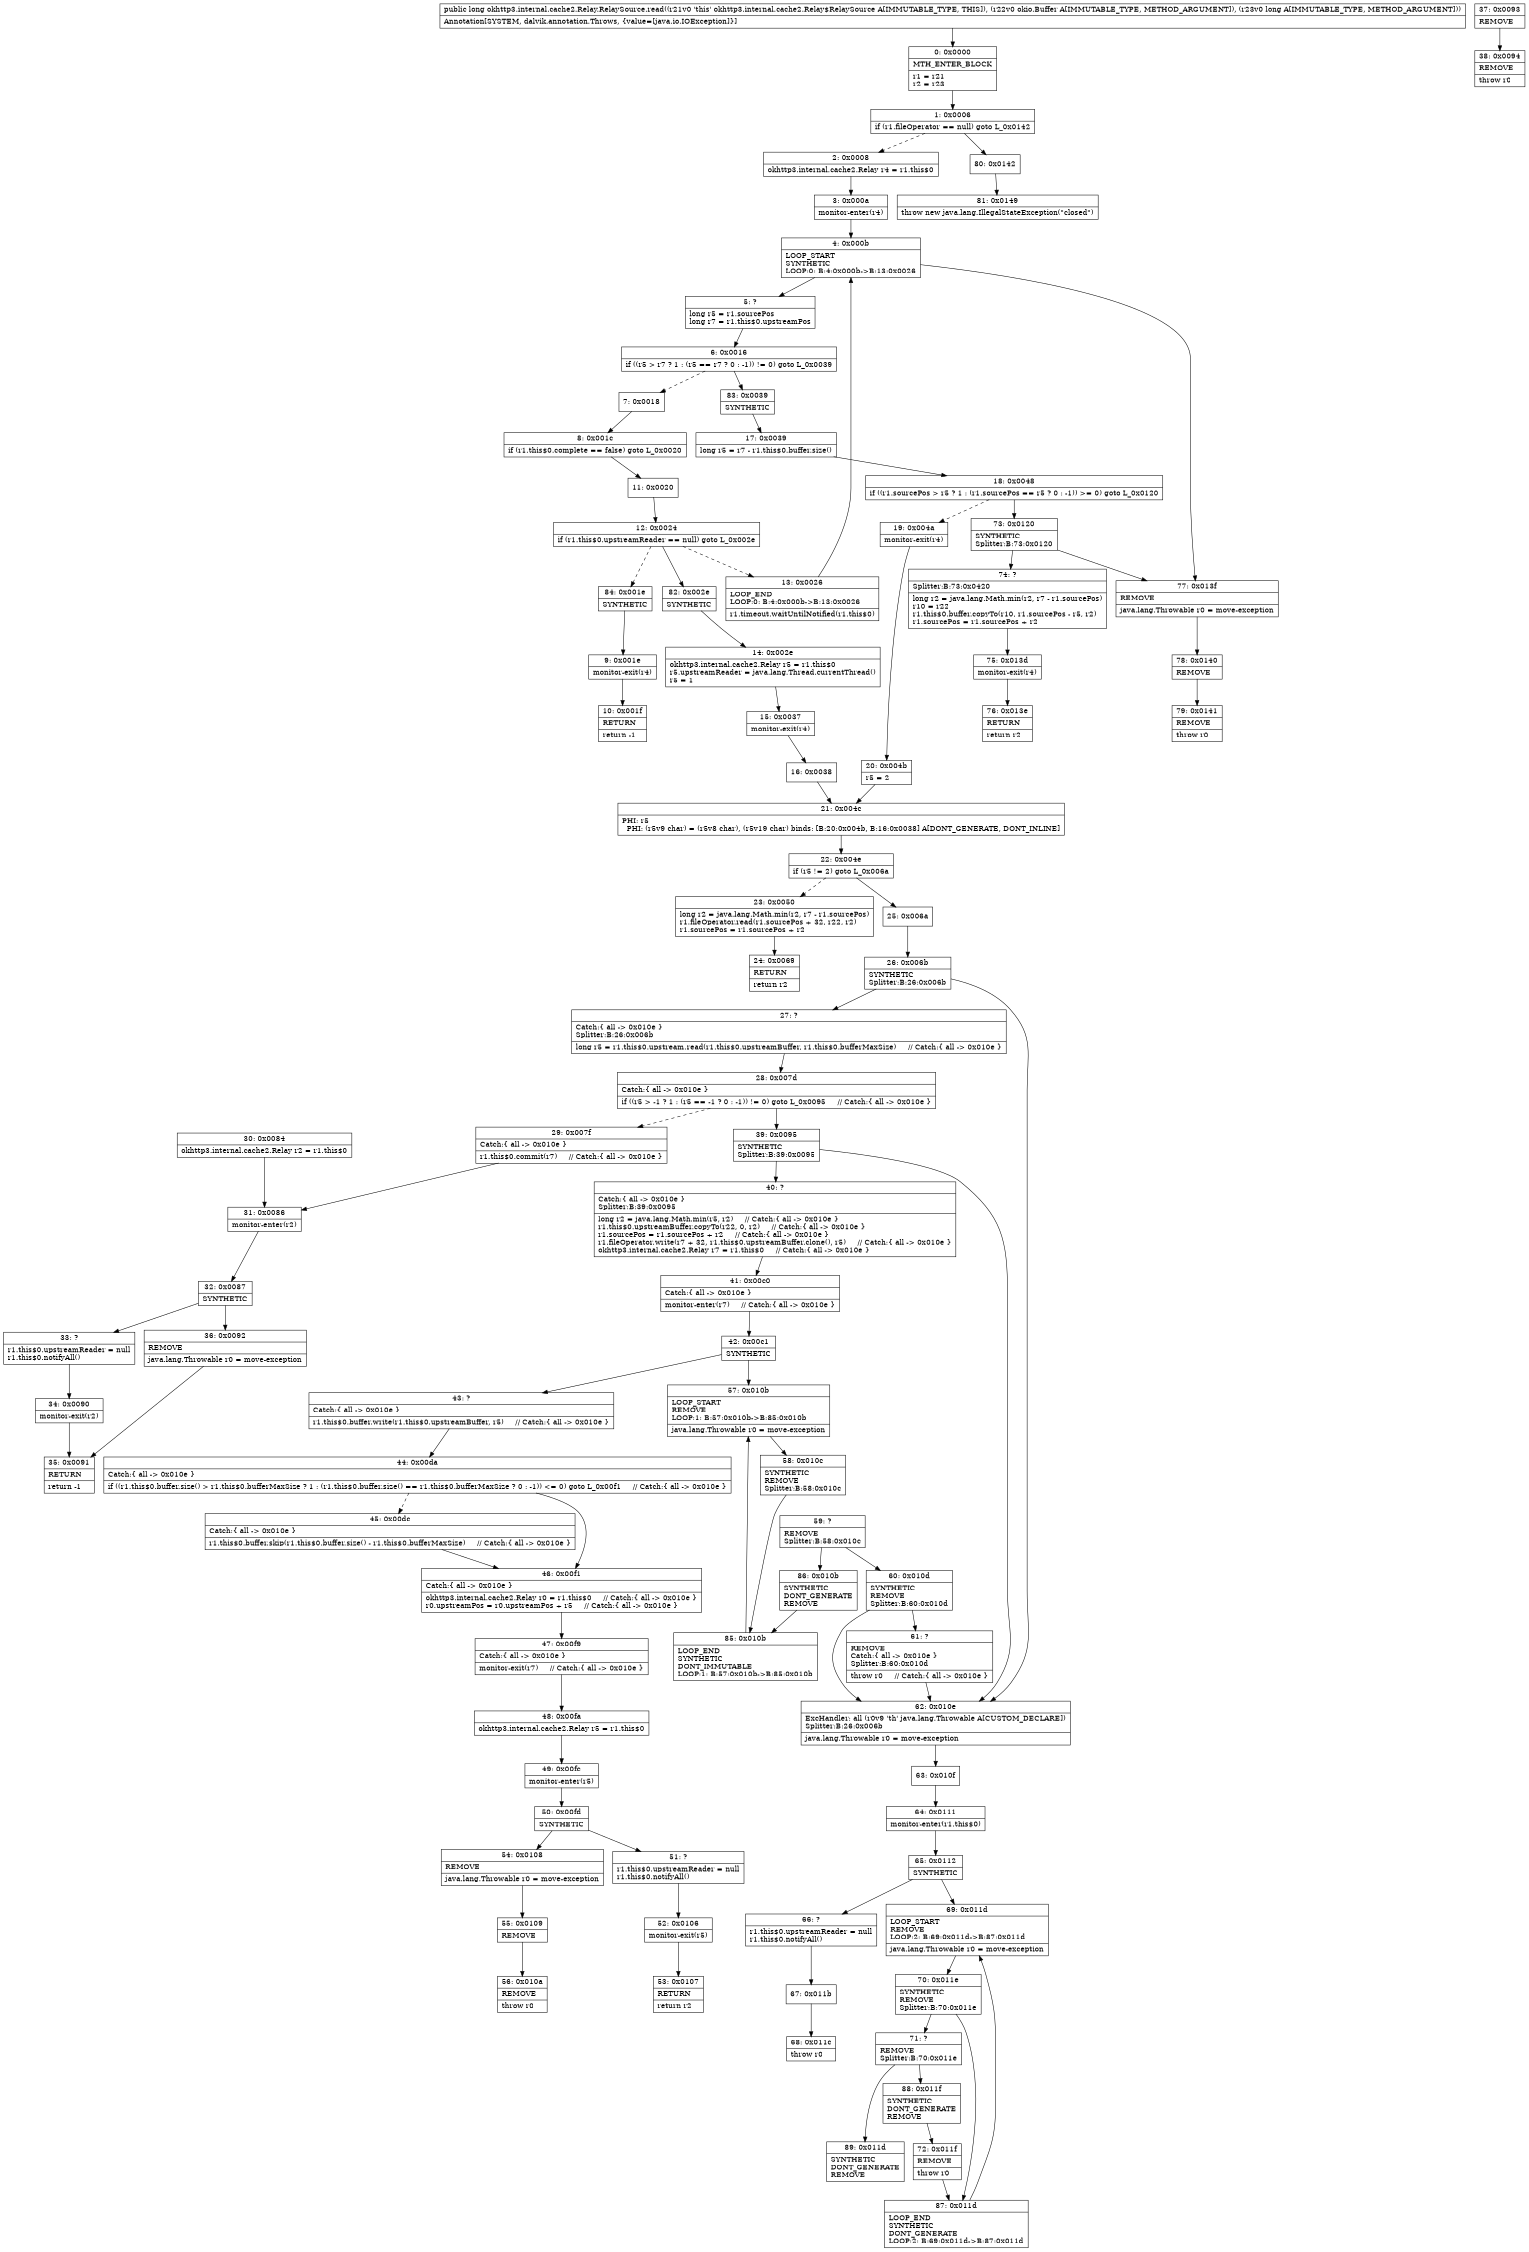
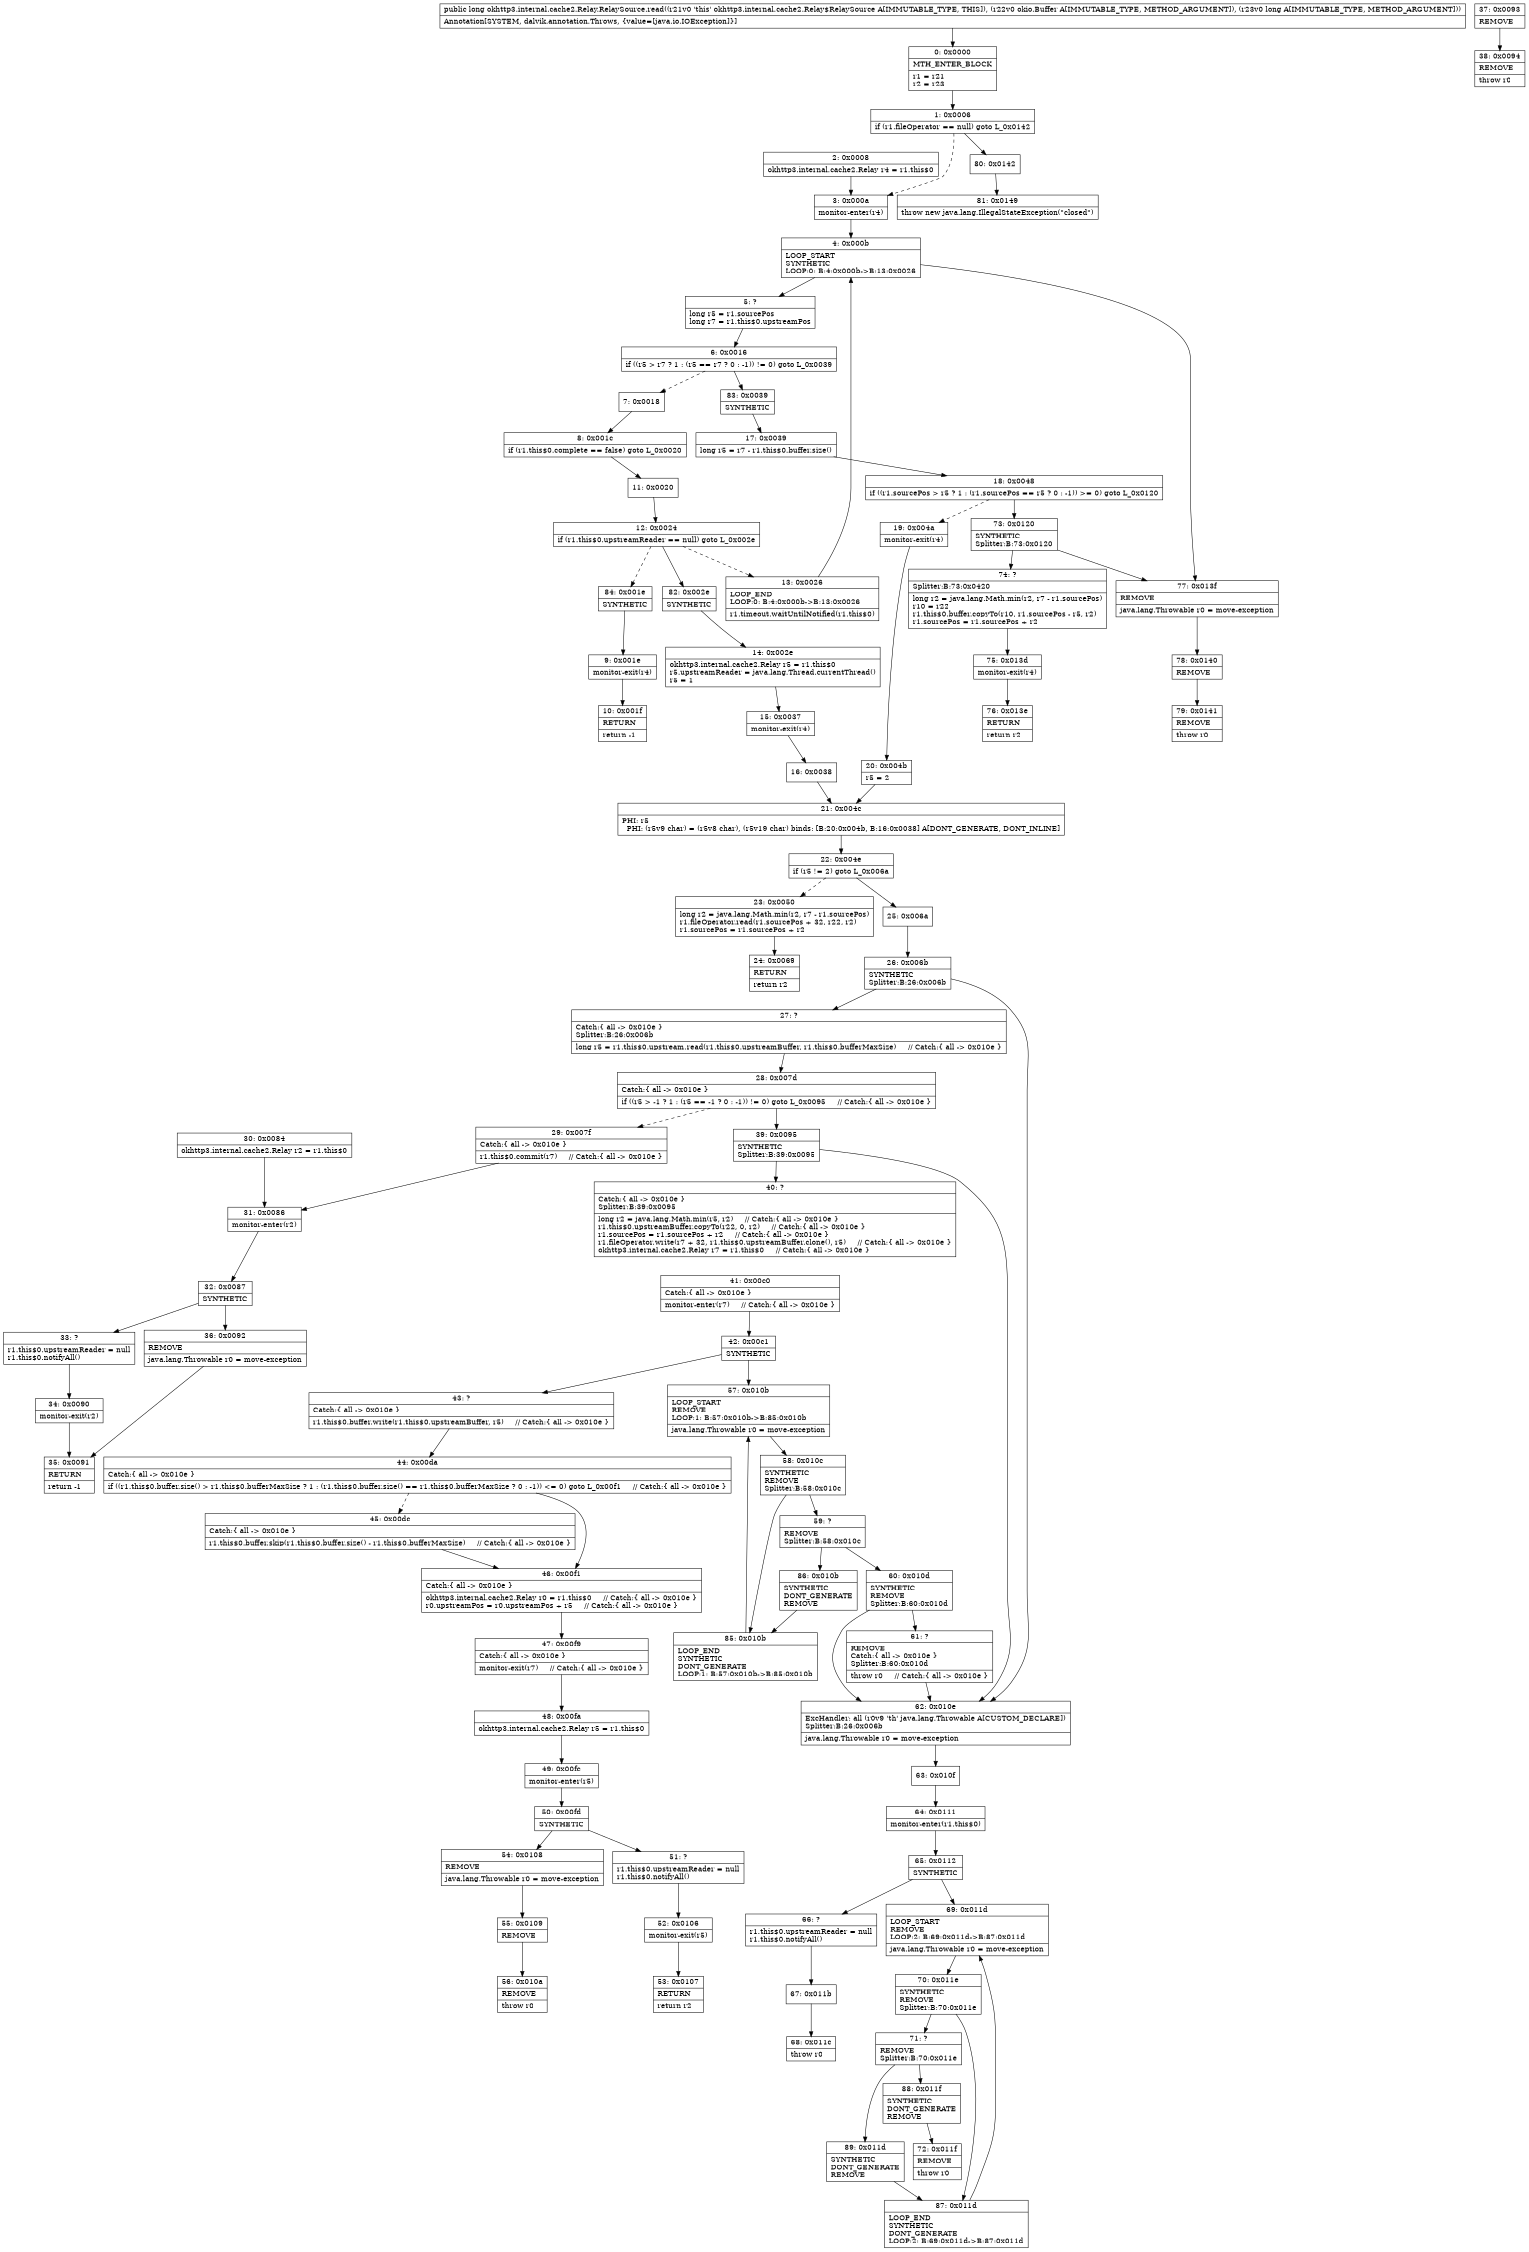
(904, 142) -> (939, 178)
(760, 1264) -> none
none -> (813, 1503)
(715, 1667) -> (712, 1667)
(945, 2187) -> (906, 2189)
